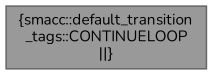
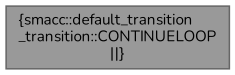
(106, 37) -> (118, 37)
